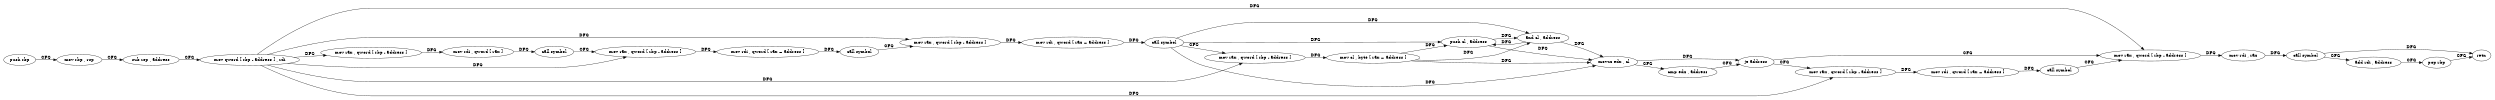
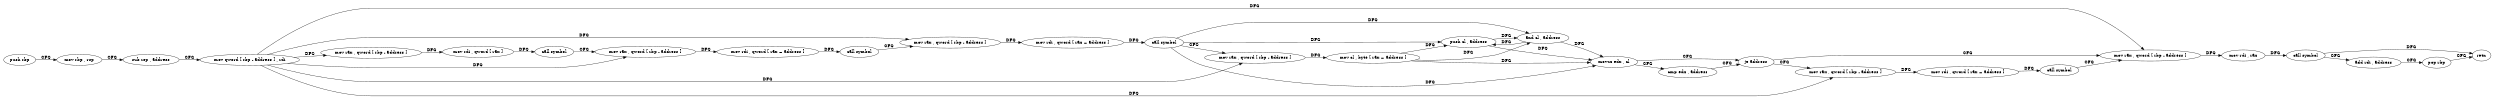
(1688, 57) -> (1688, 57)
